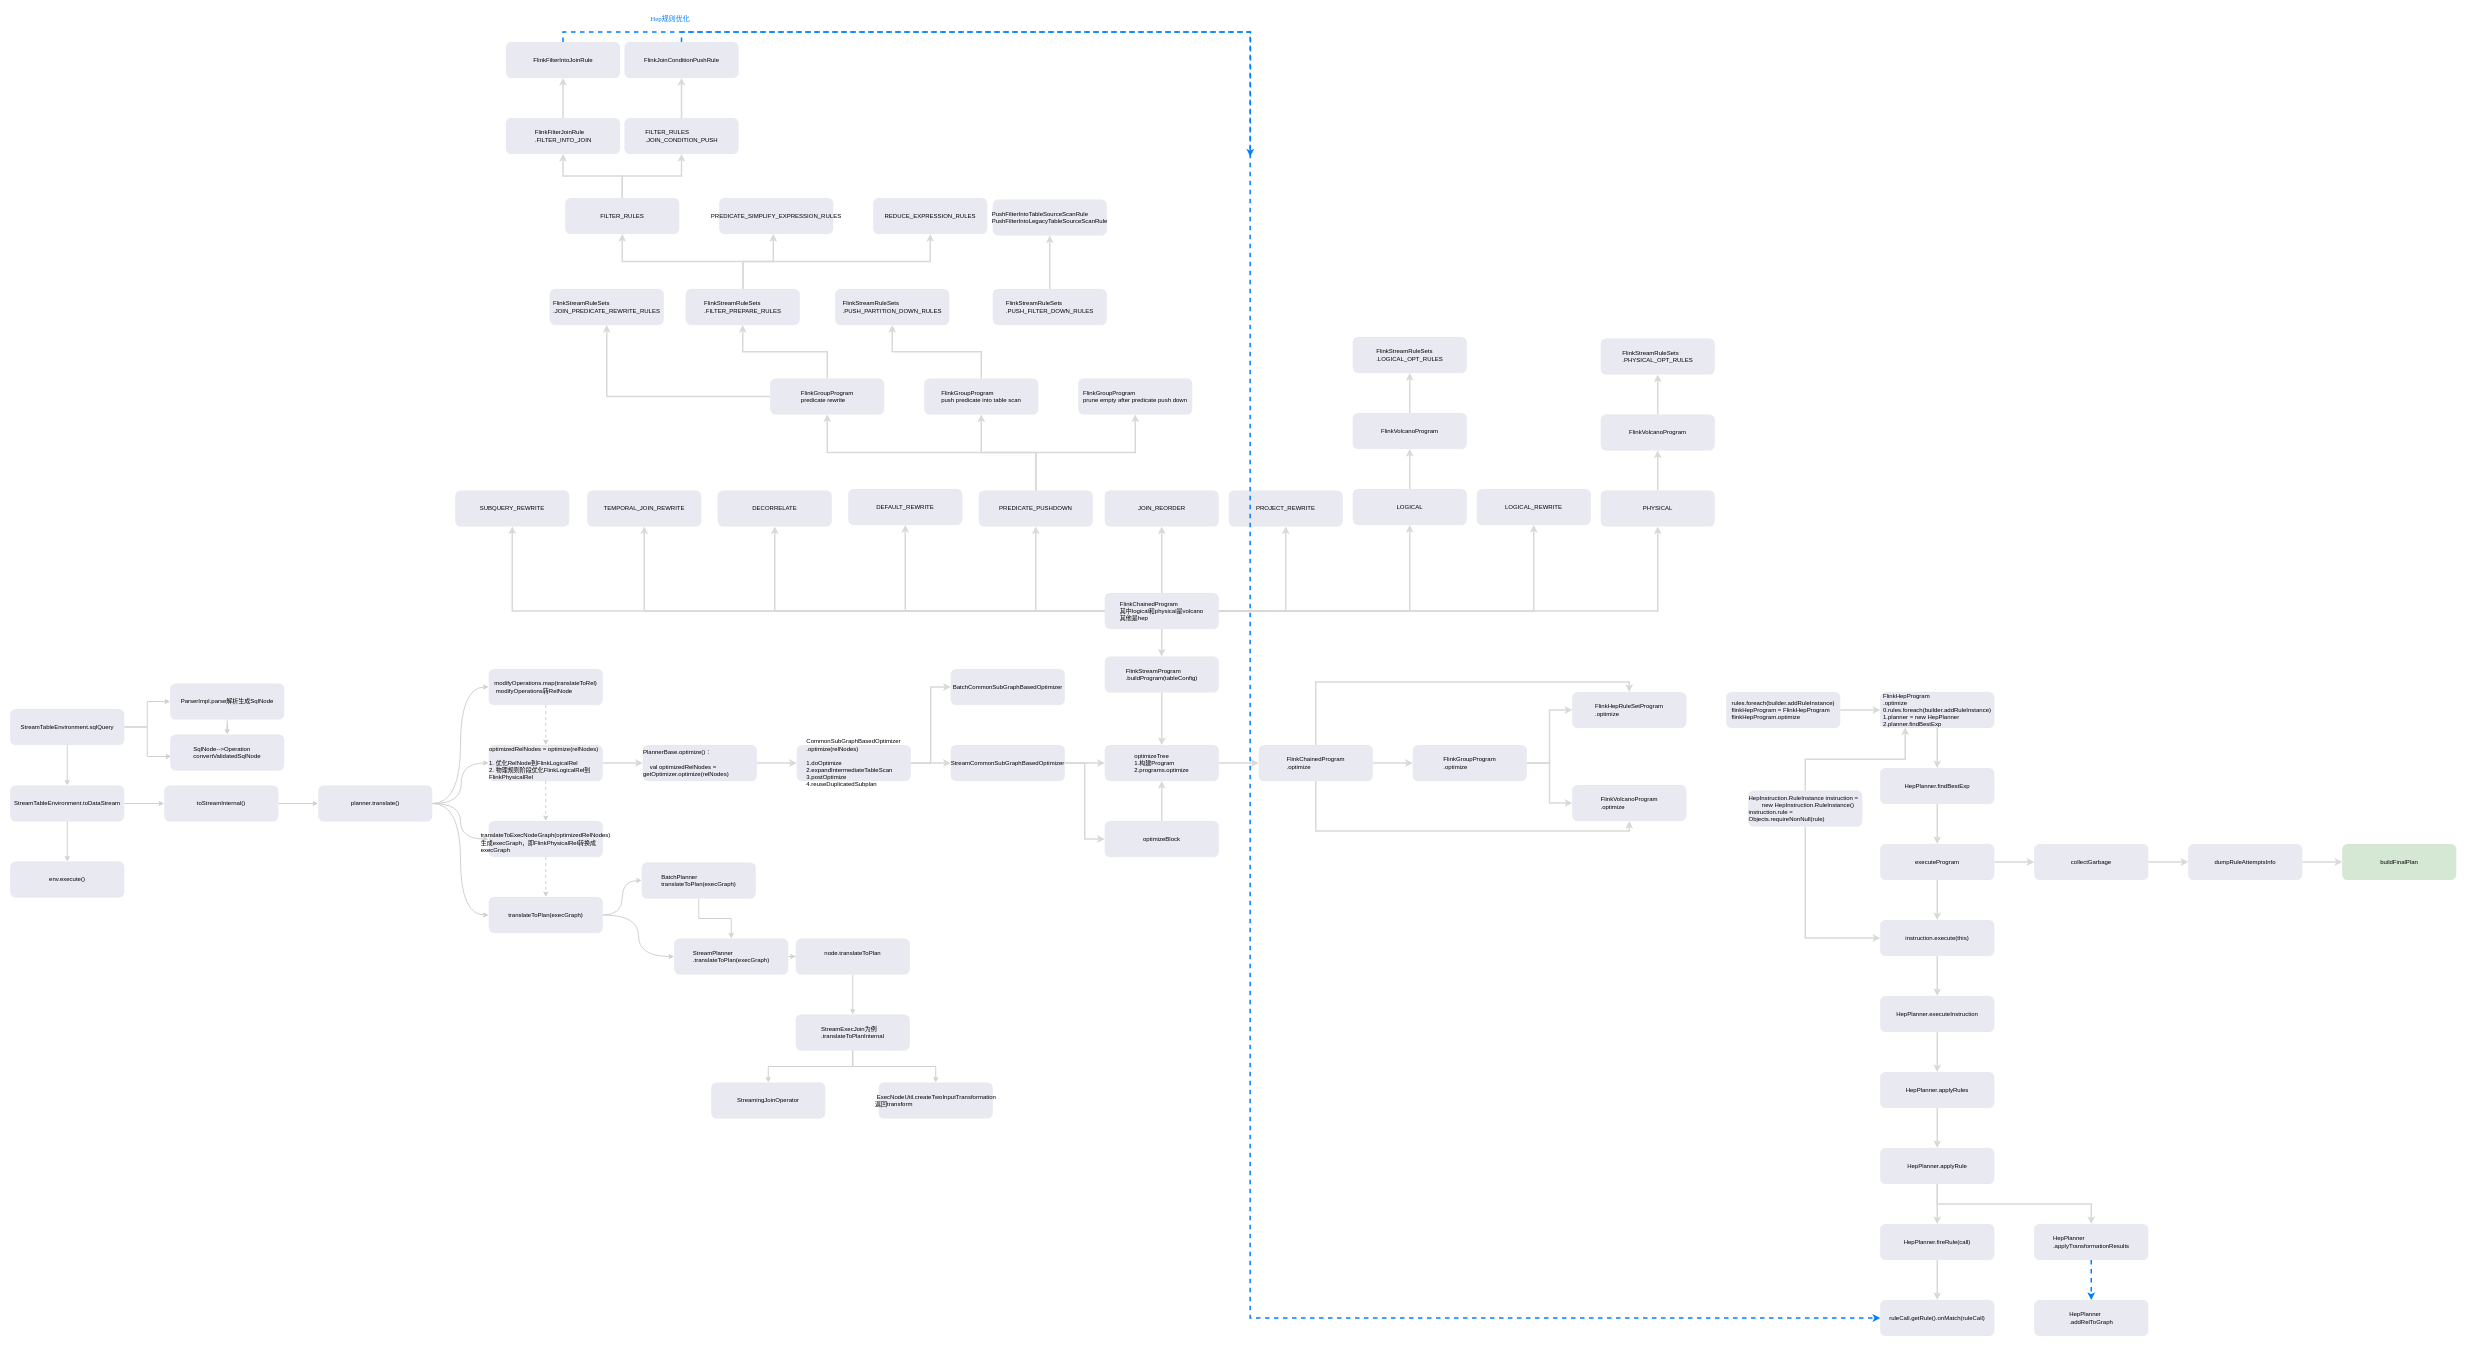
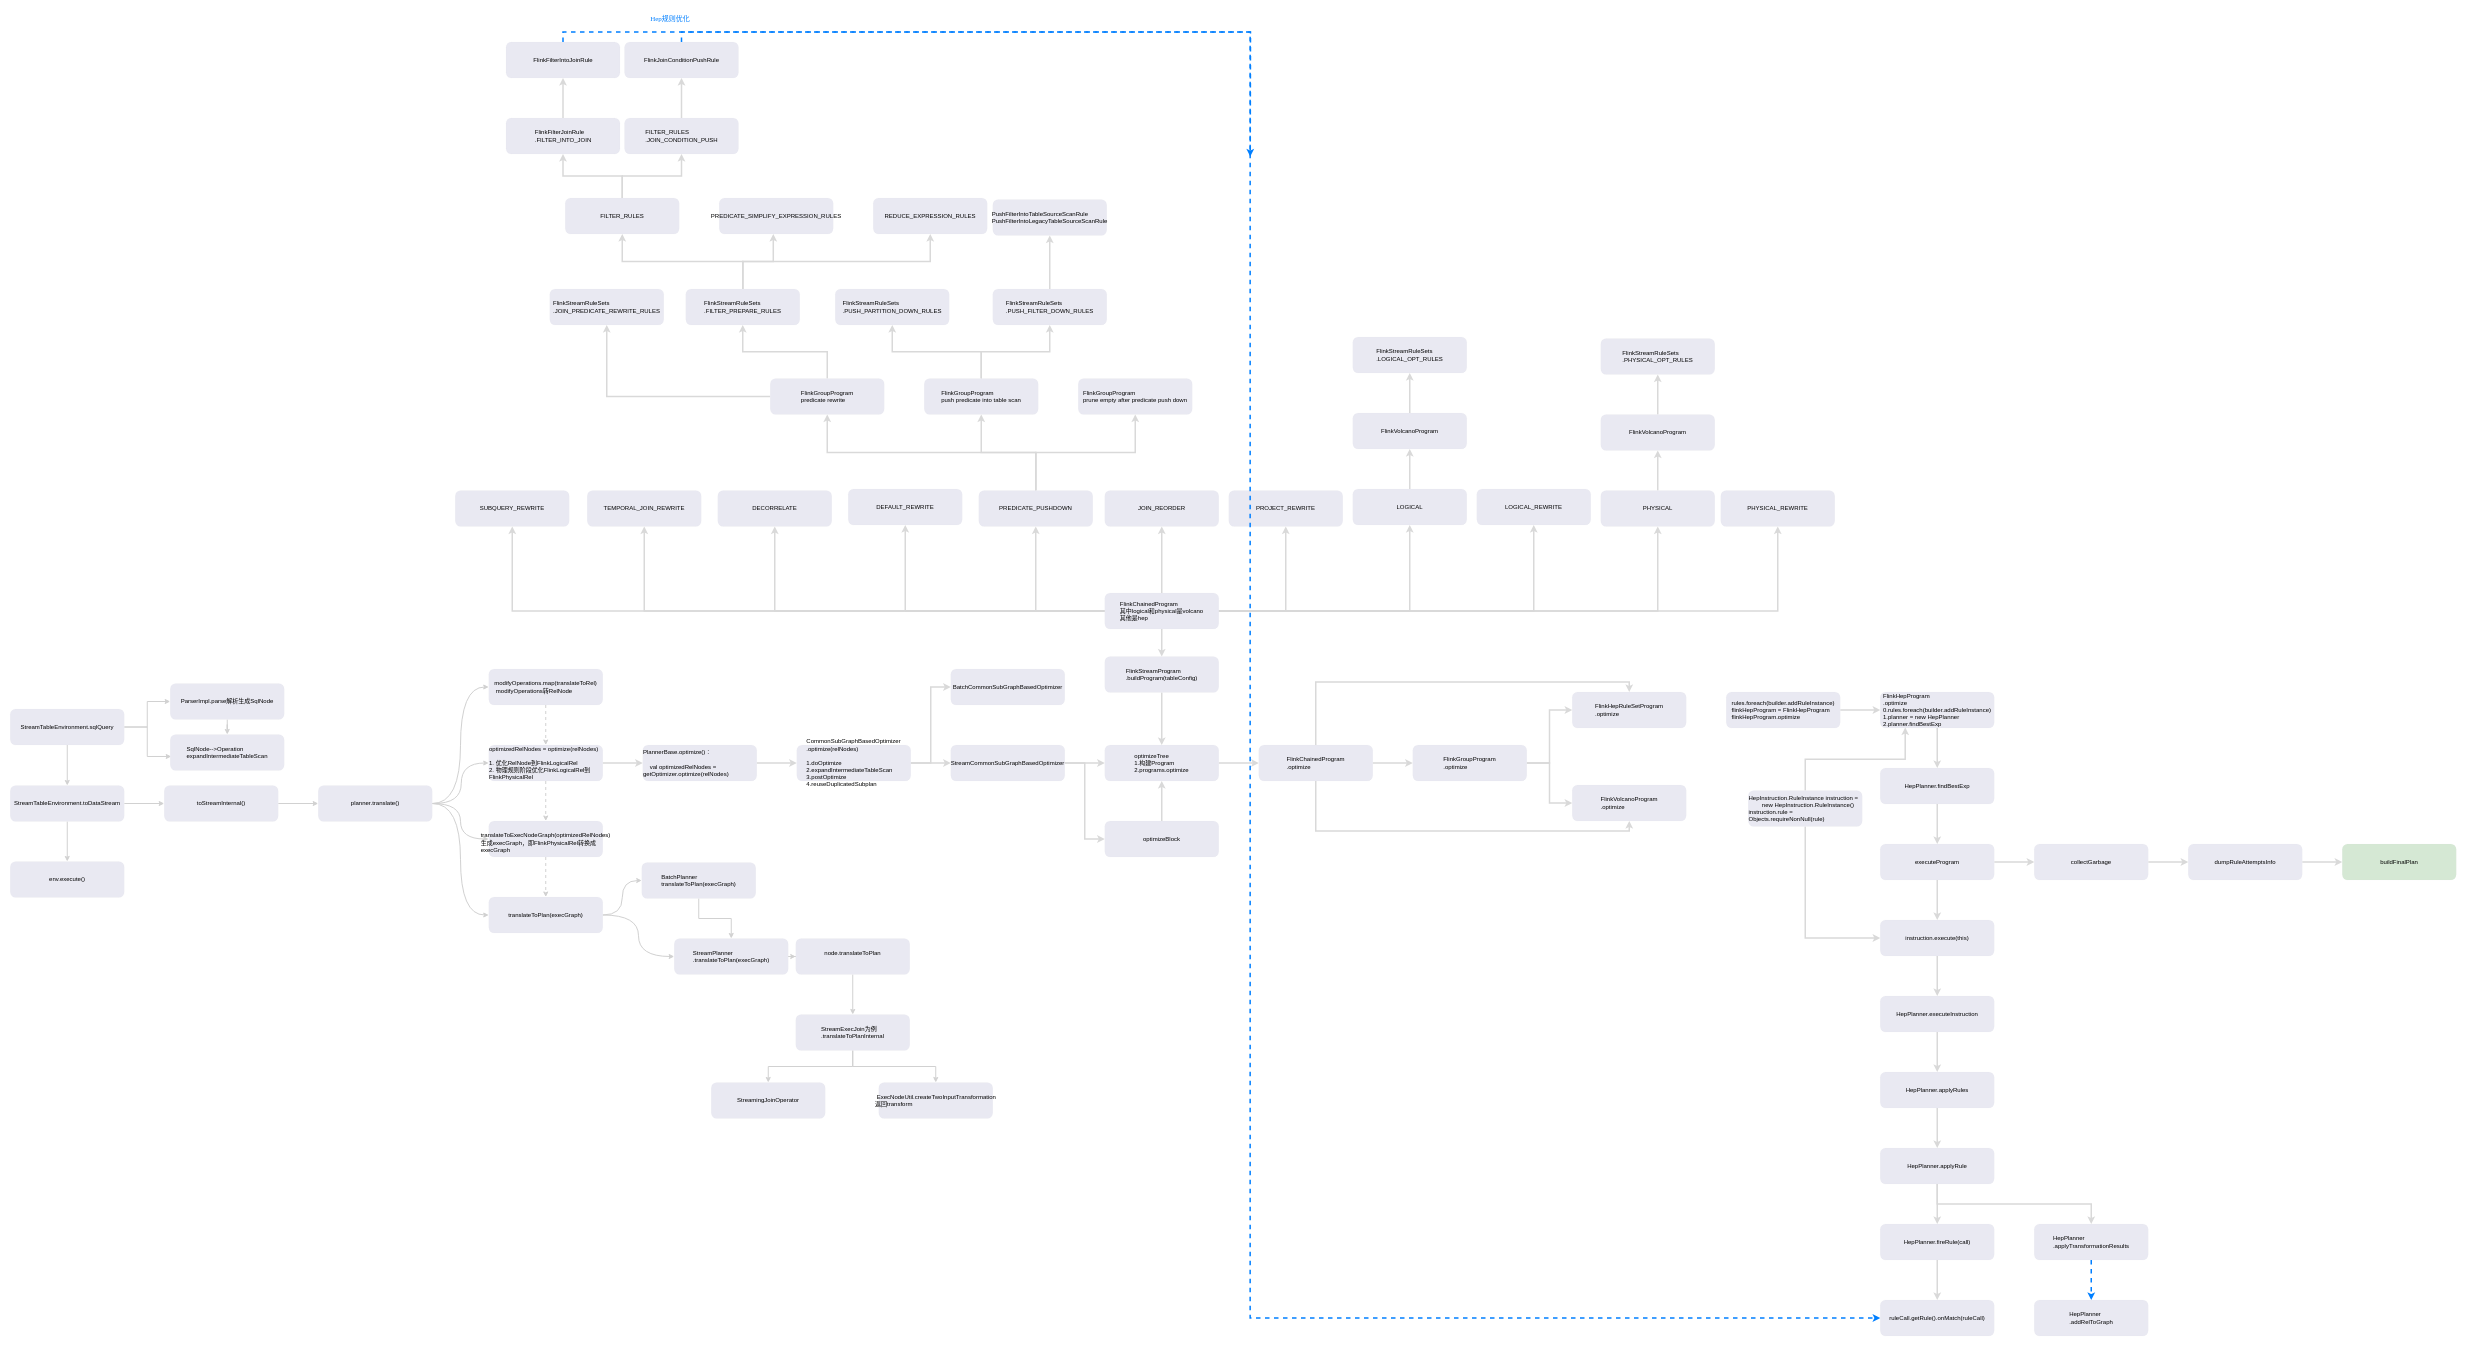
none -> (1027, 352)
none -> (1778, 508)
none -> (1757, 611)
(227, 752) -> (227, 752)
